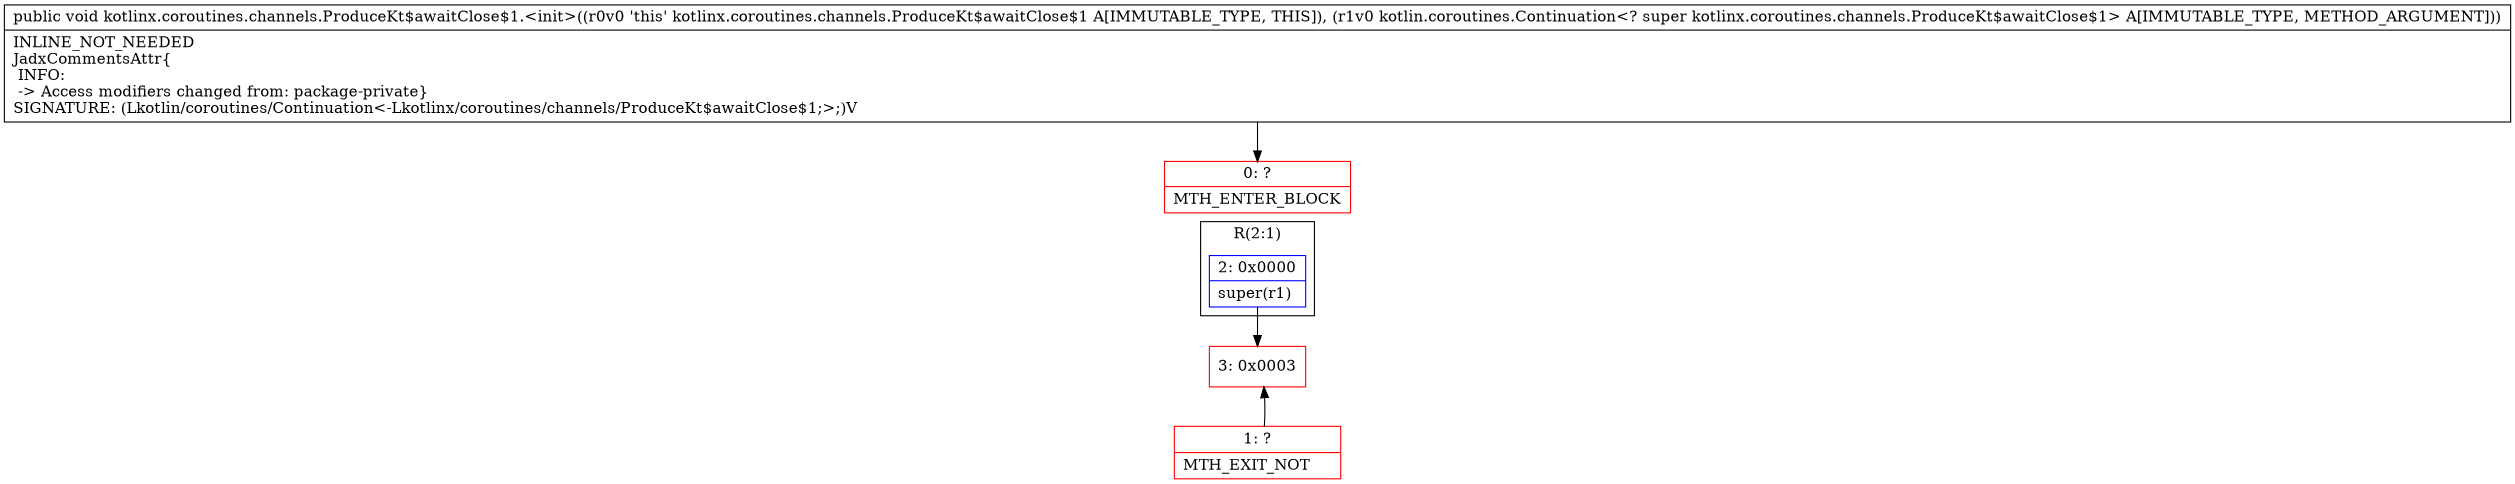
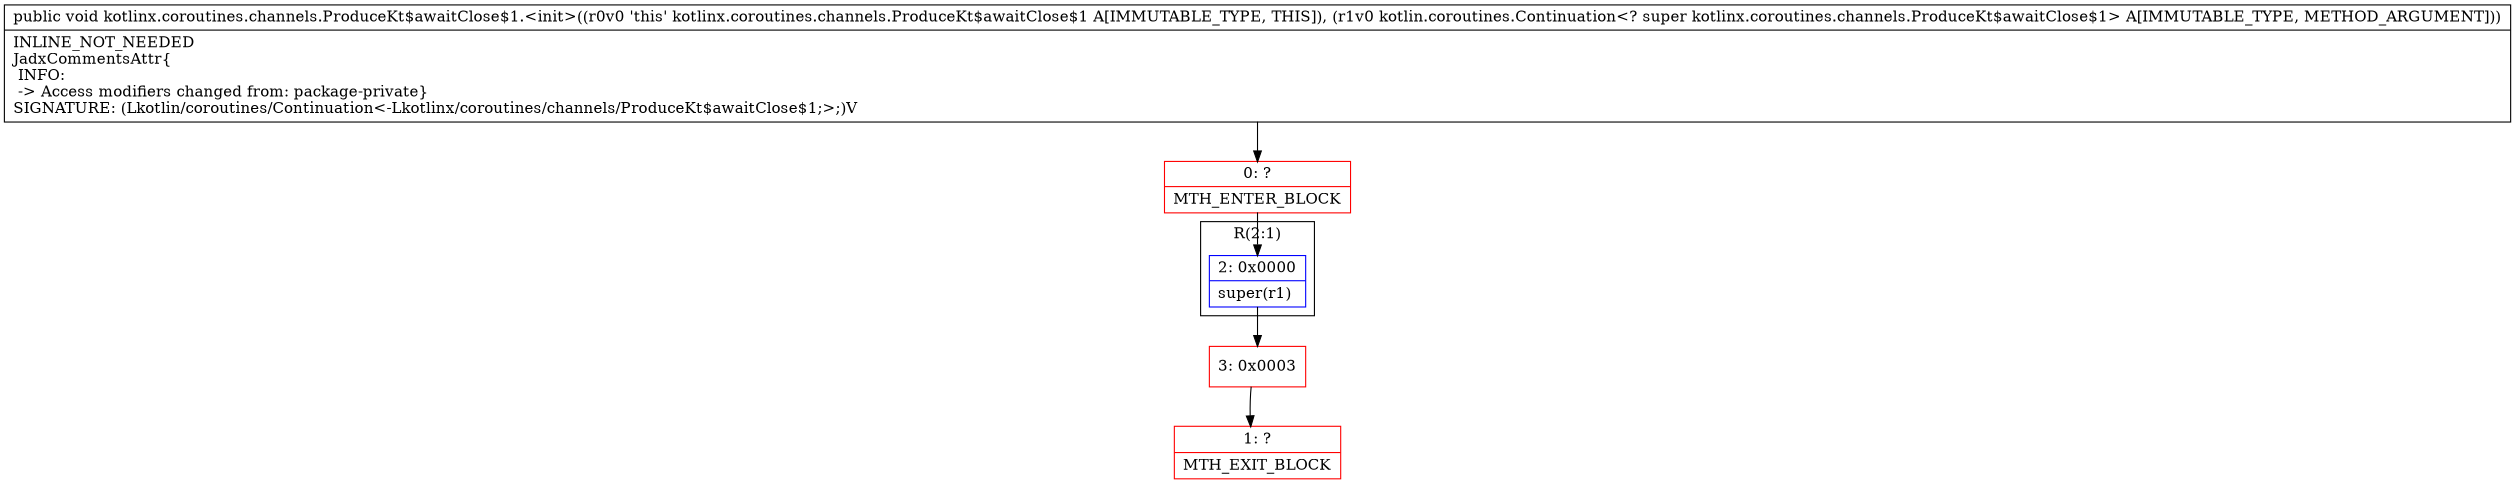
none -> (1258, 229)
(1265, 412) -> (1250, 401)
(1247, 465) -> (1258, 465)
